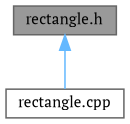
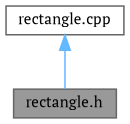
(65, 70) -> (65, 70)
